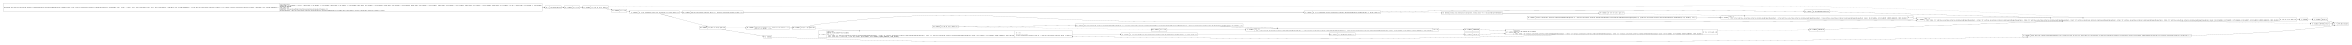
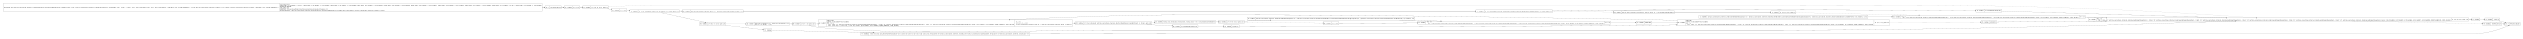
none -> (1185, 22)
